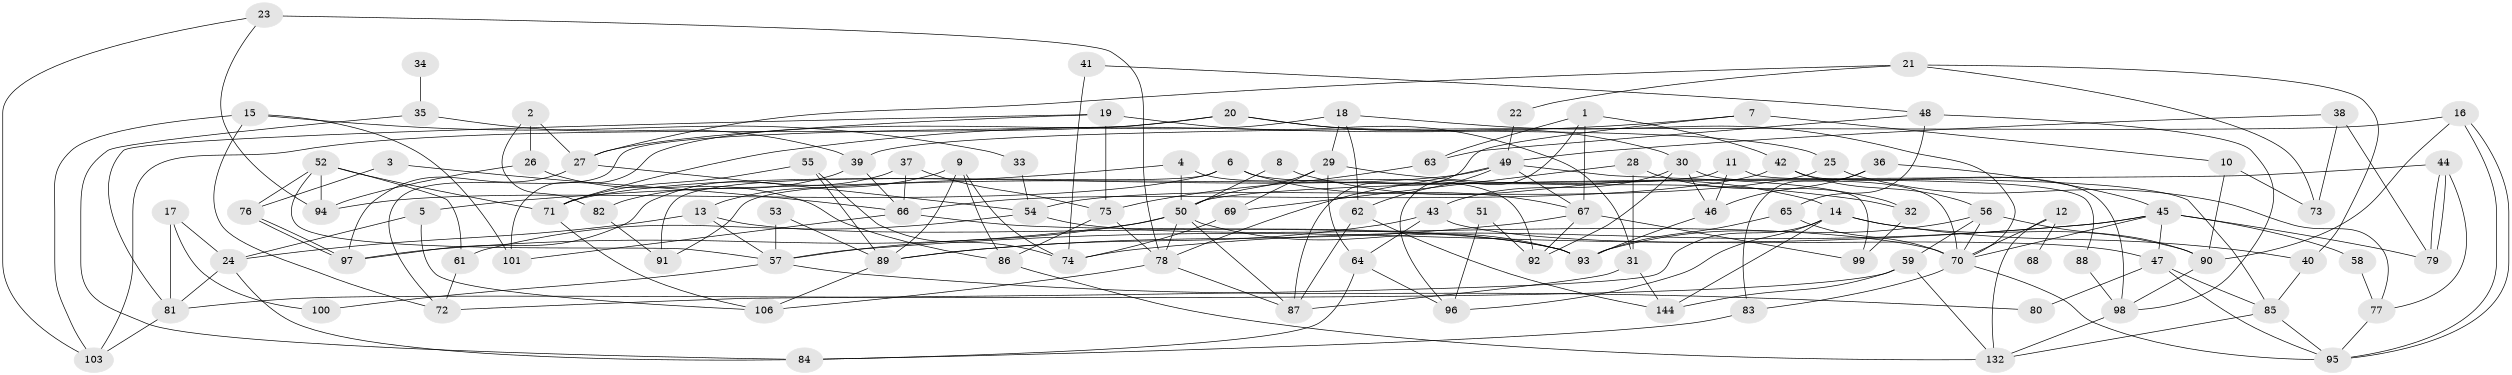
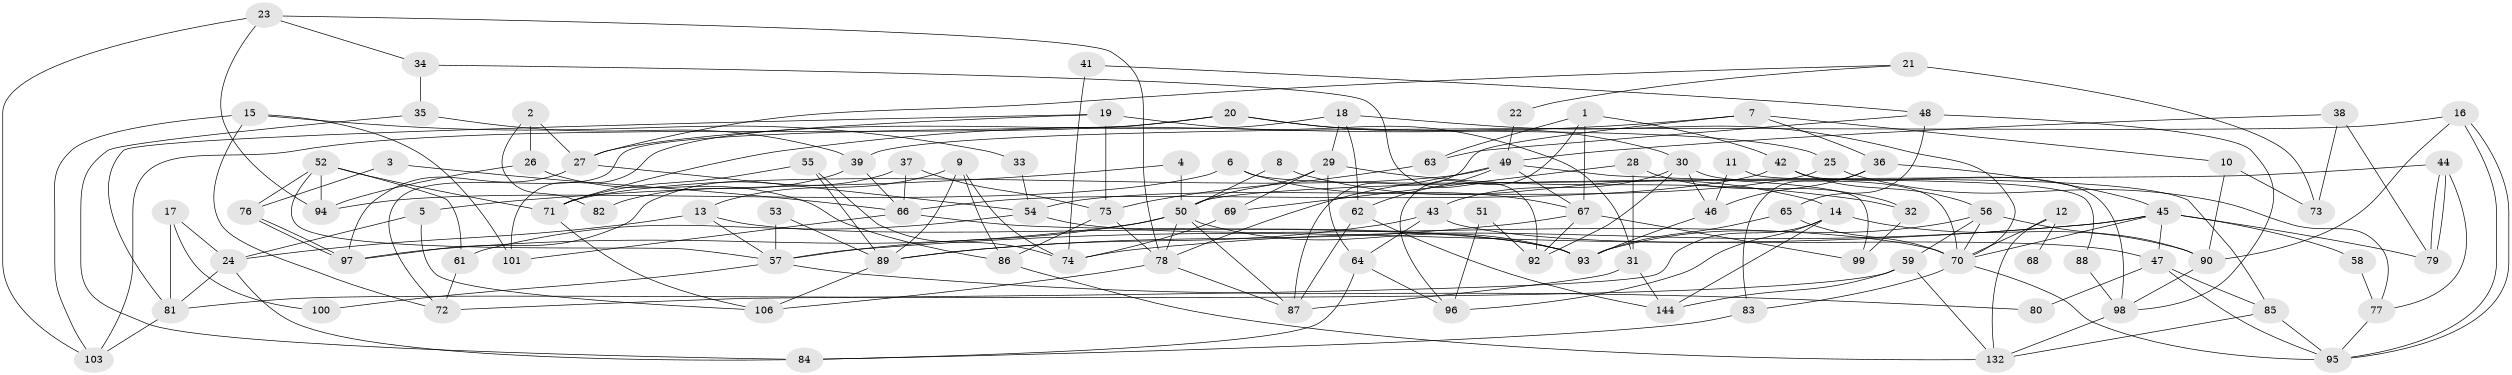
none -> (342, 40)
none -> (1829, 141)
(1381, 180) -> (1036, 77)
(663, 262) -> none
(2308, 262) -> none
